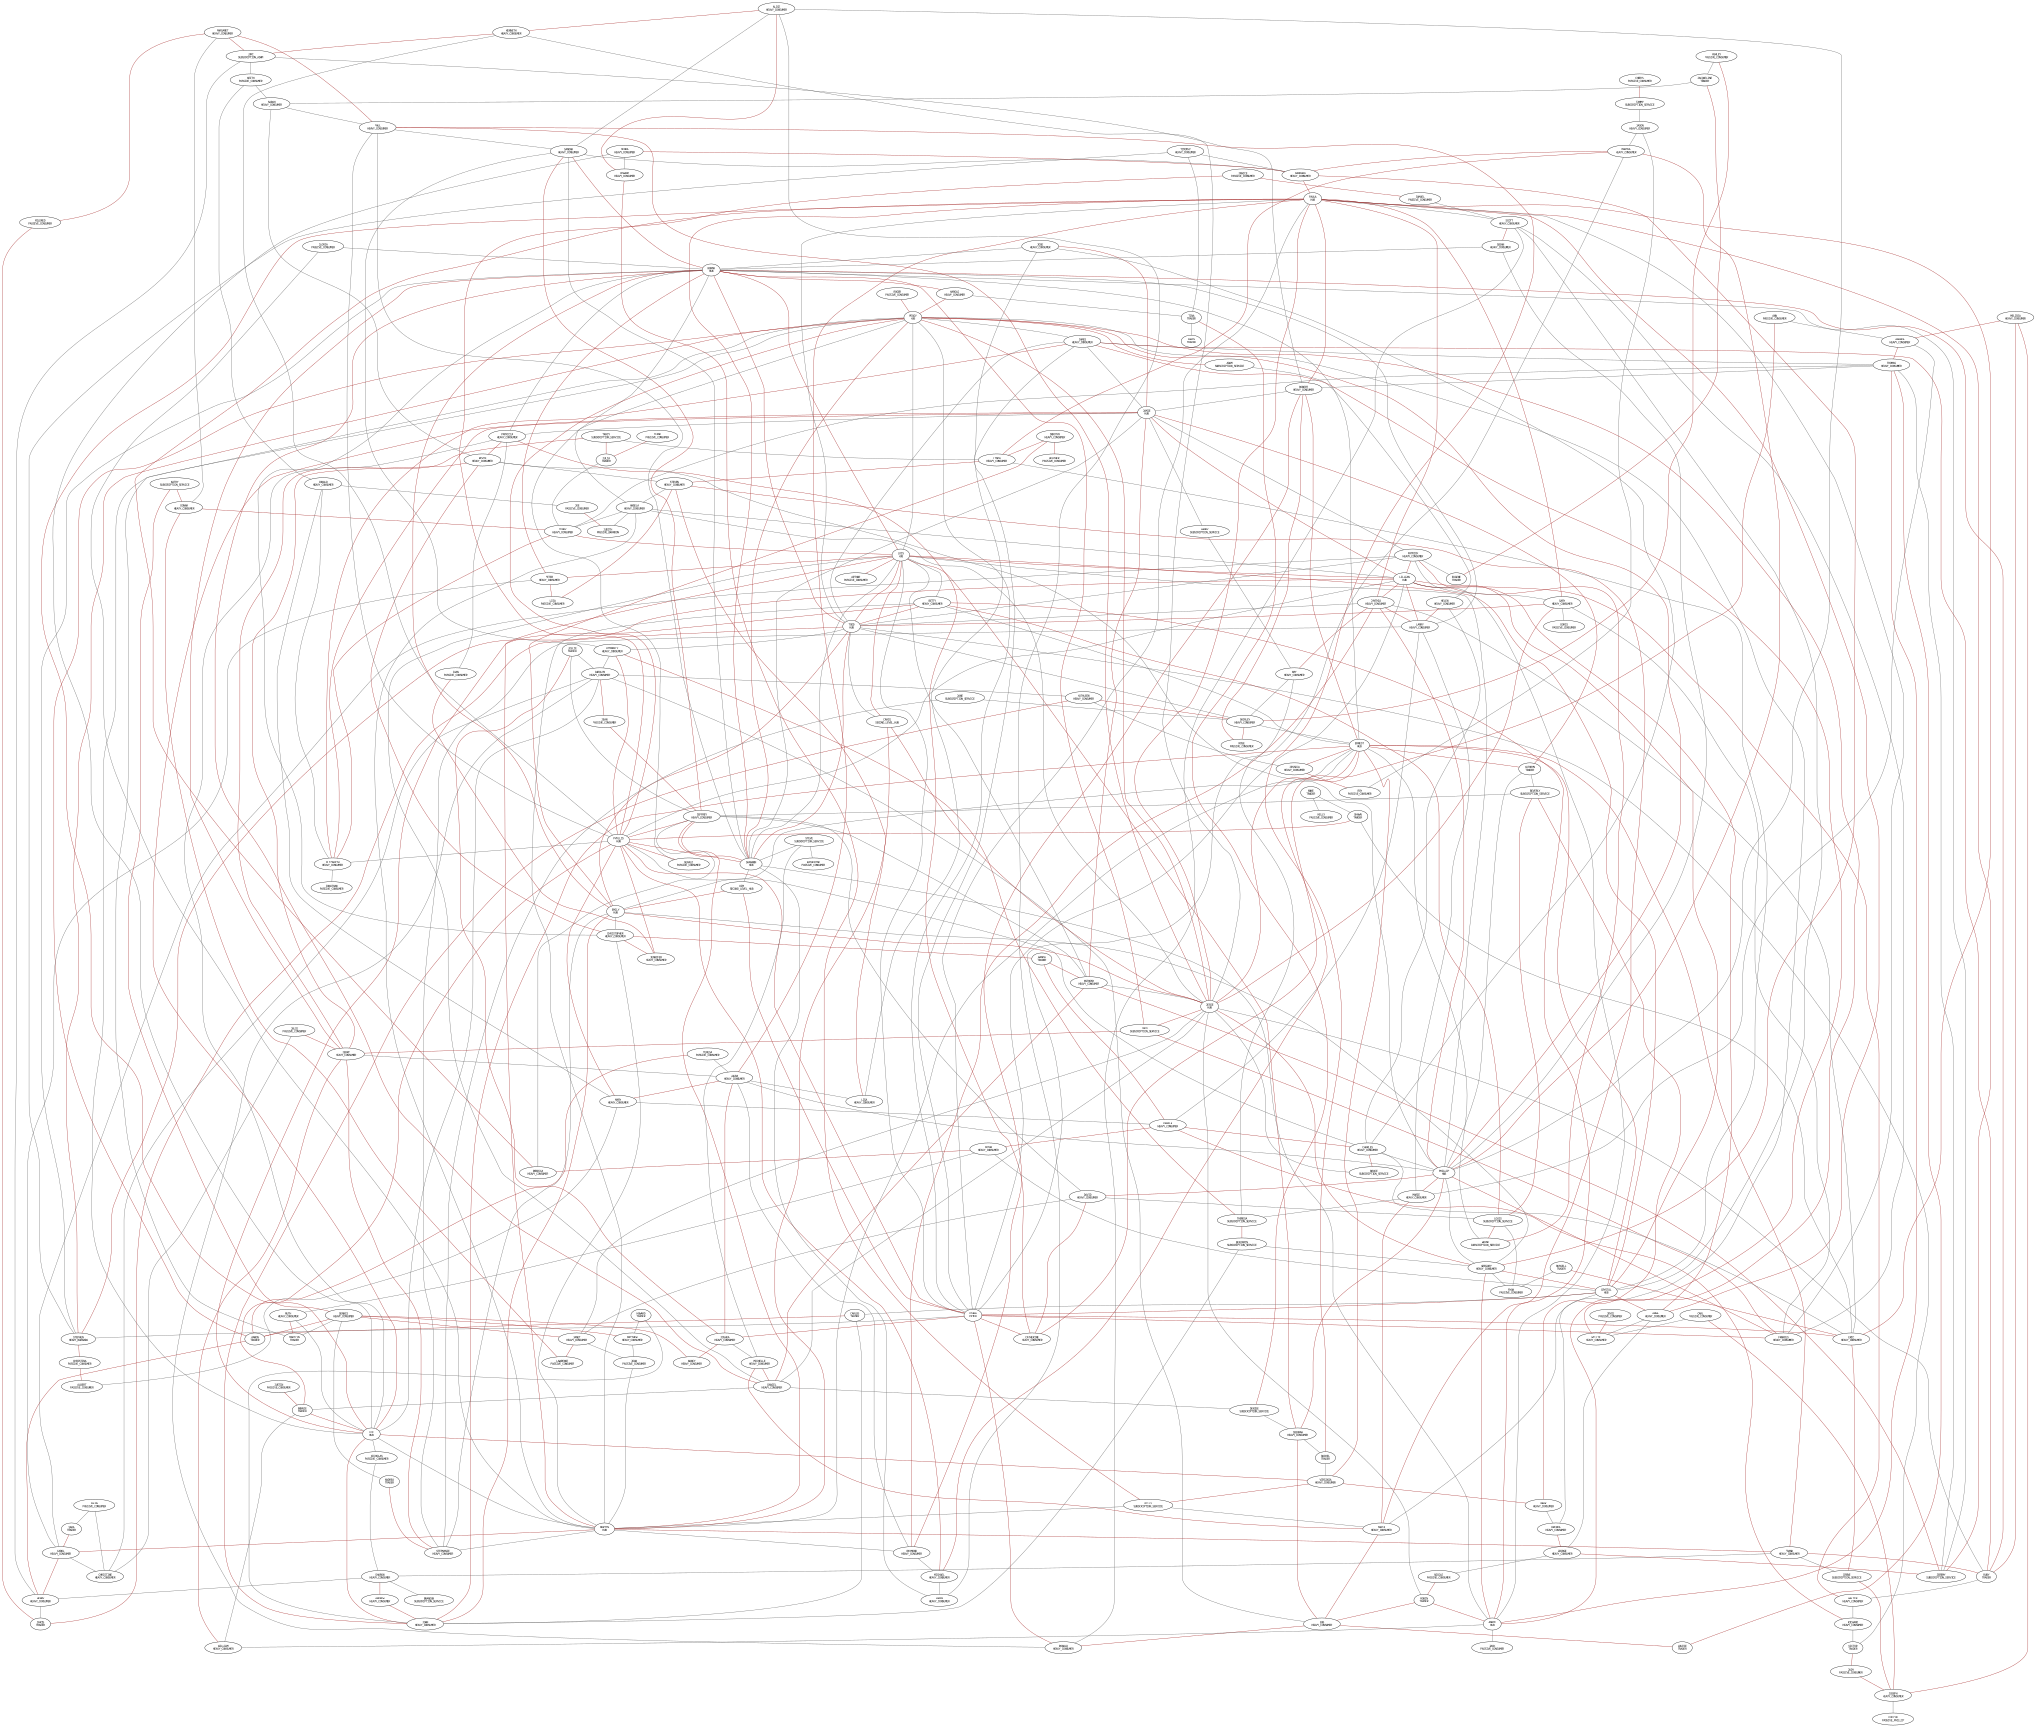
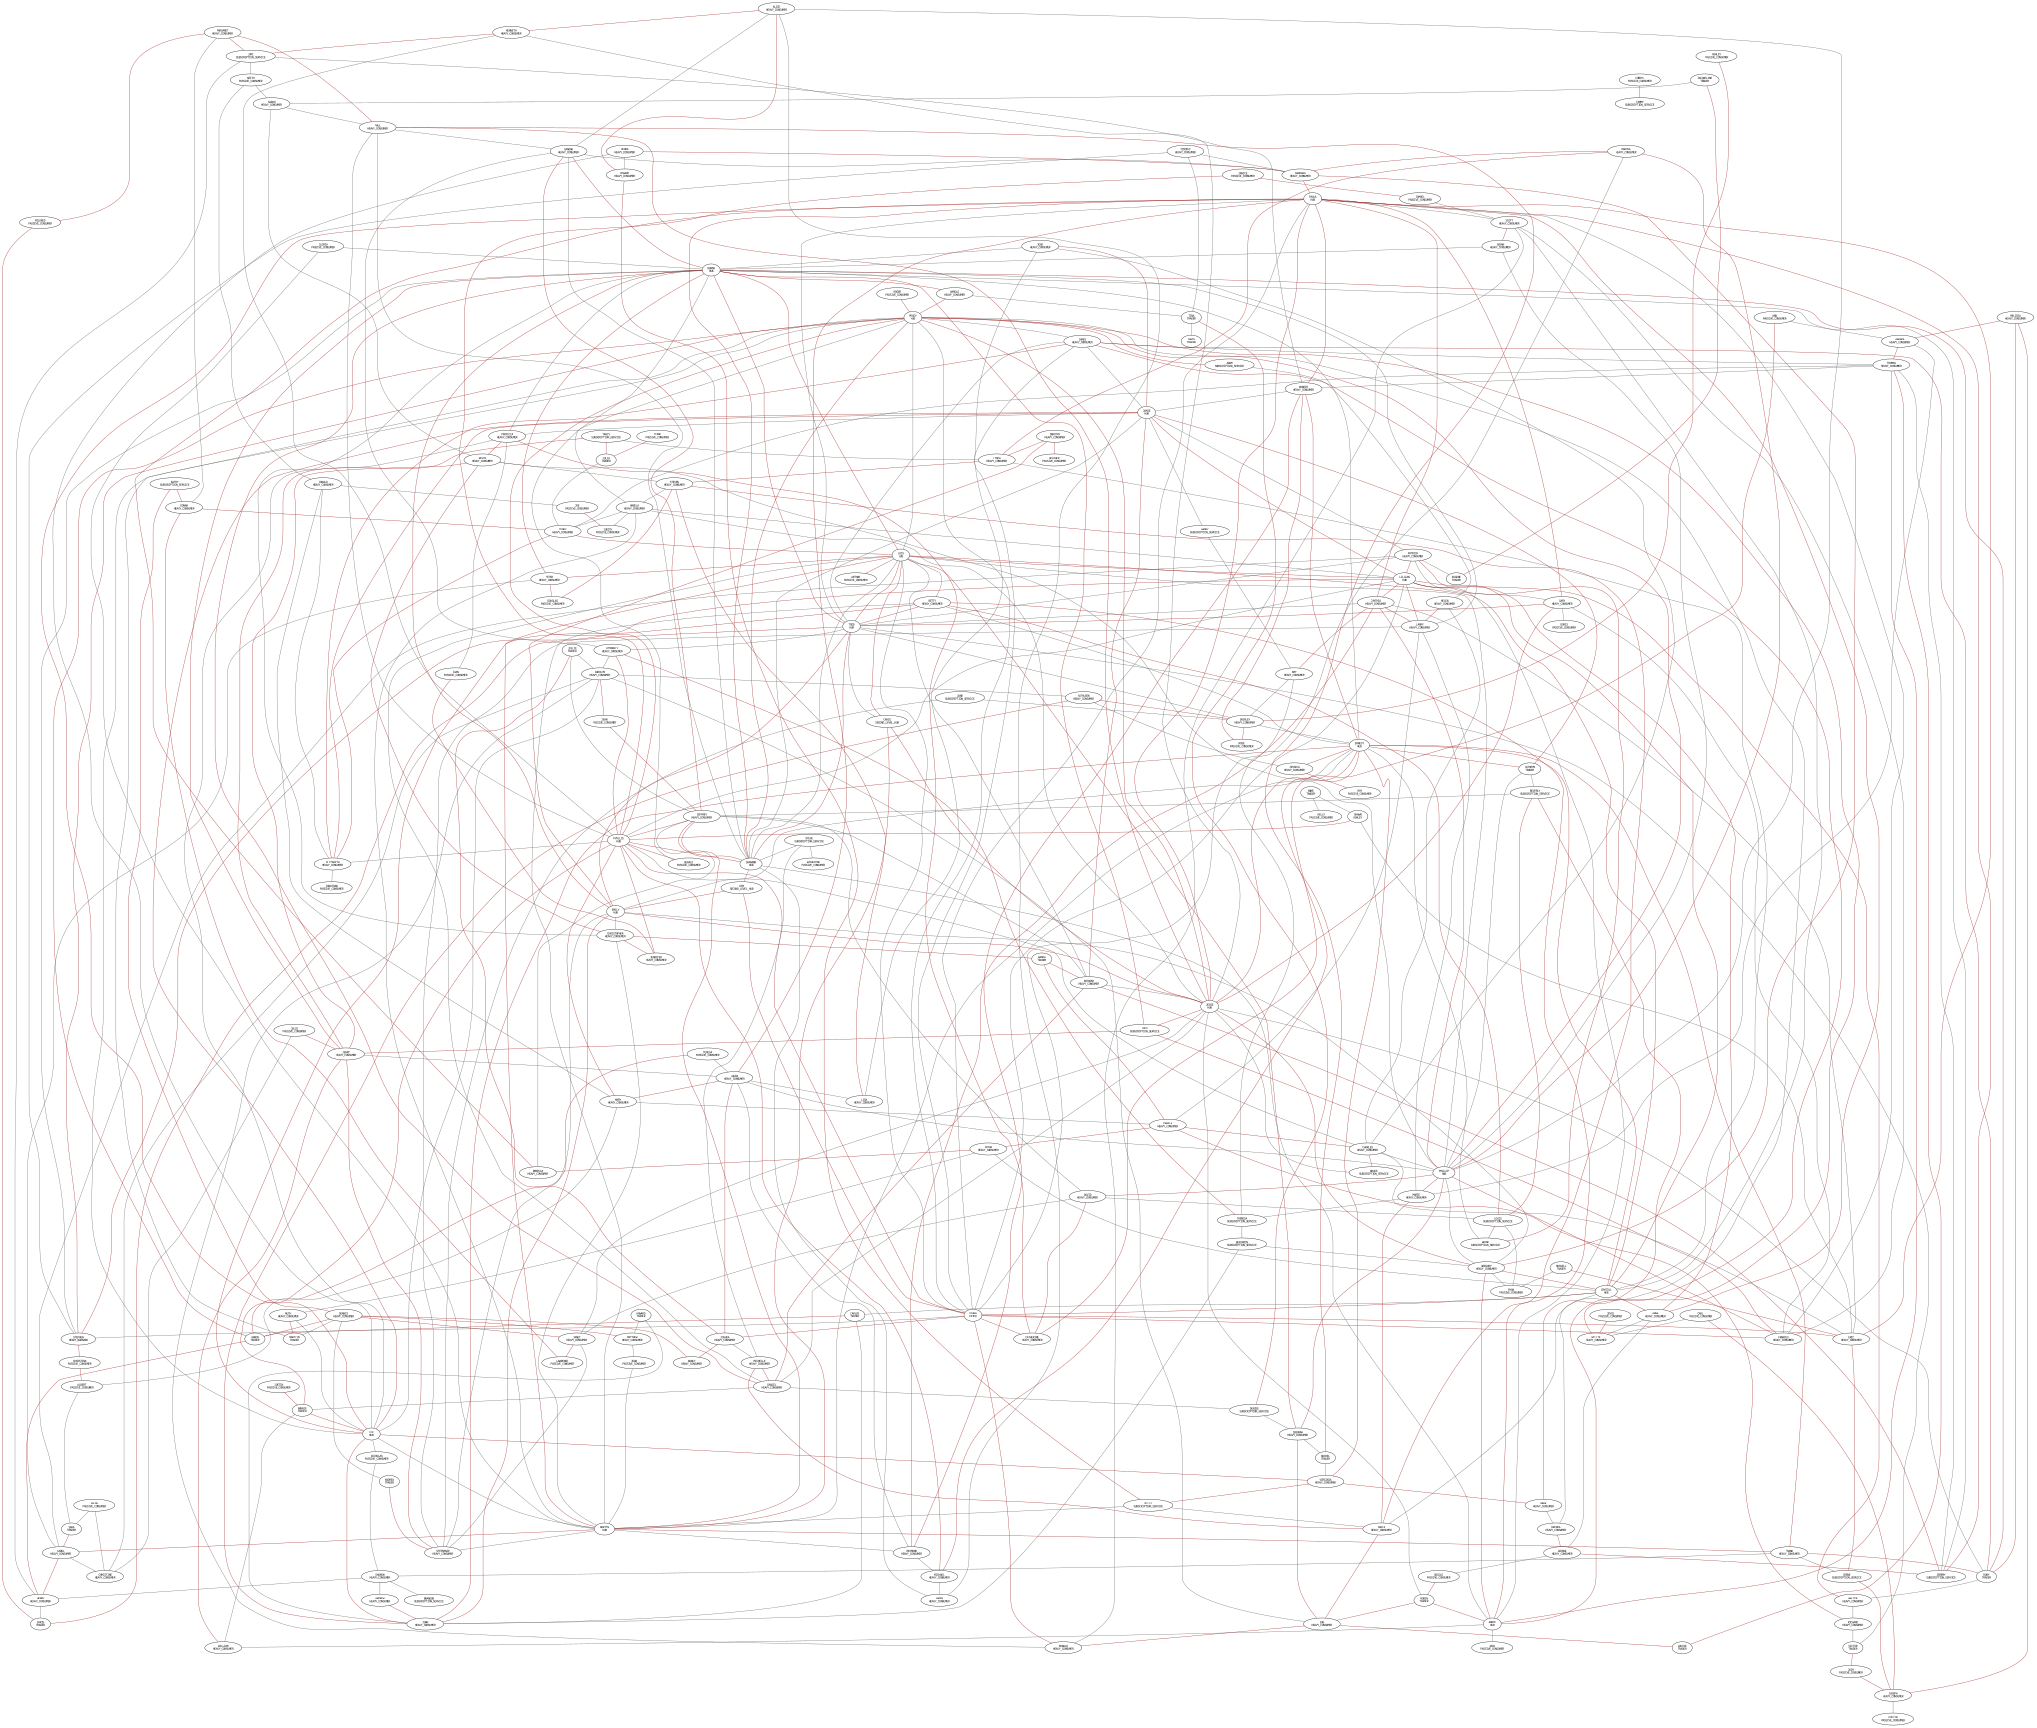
(251, 56) -> (251, 56)
(1711, 68) -> none
(1640, 127) -> none
(608, 531) -> (608, 531)
(553, 603) -> (553, 603)
(1358, 816) -> (1358, 816)
(603, 1350) -> (530, 1451)
none -> (65, 1457)
(1893, 1719) -> (1893, 1719)
